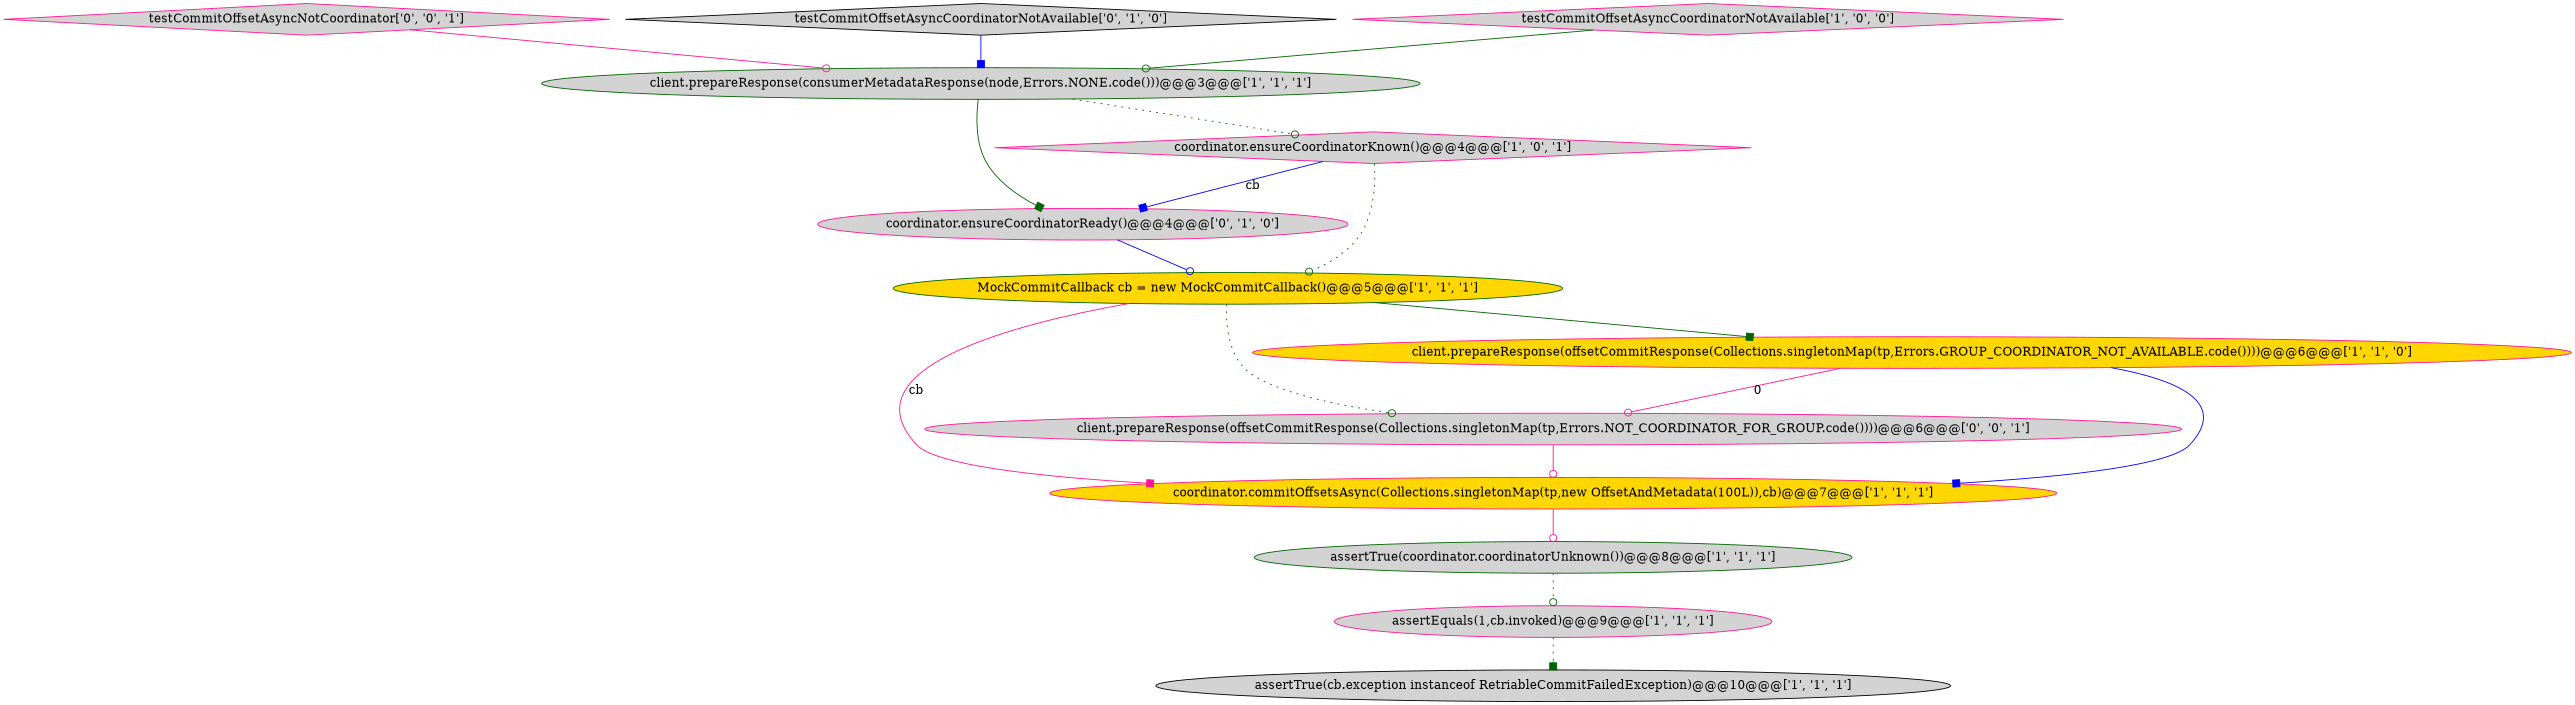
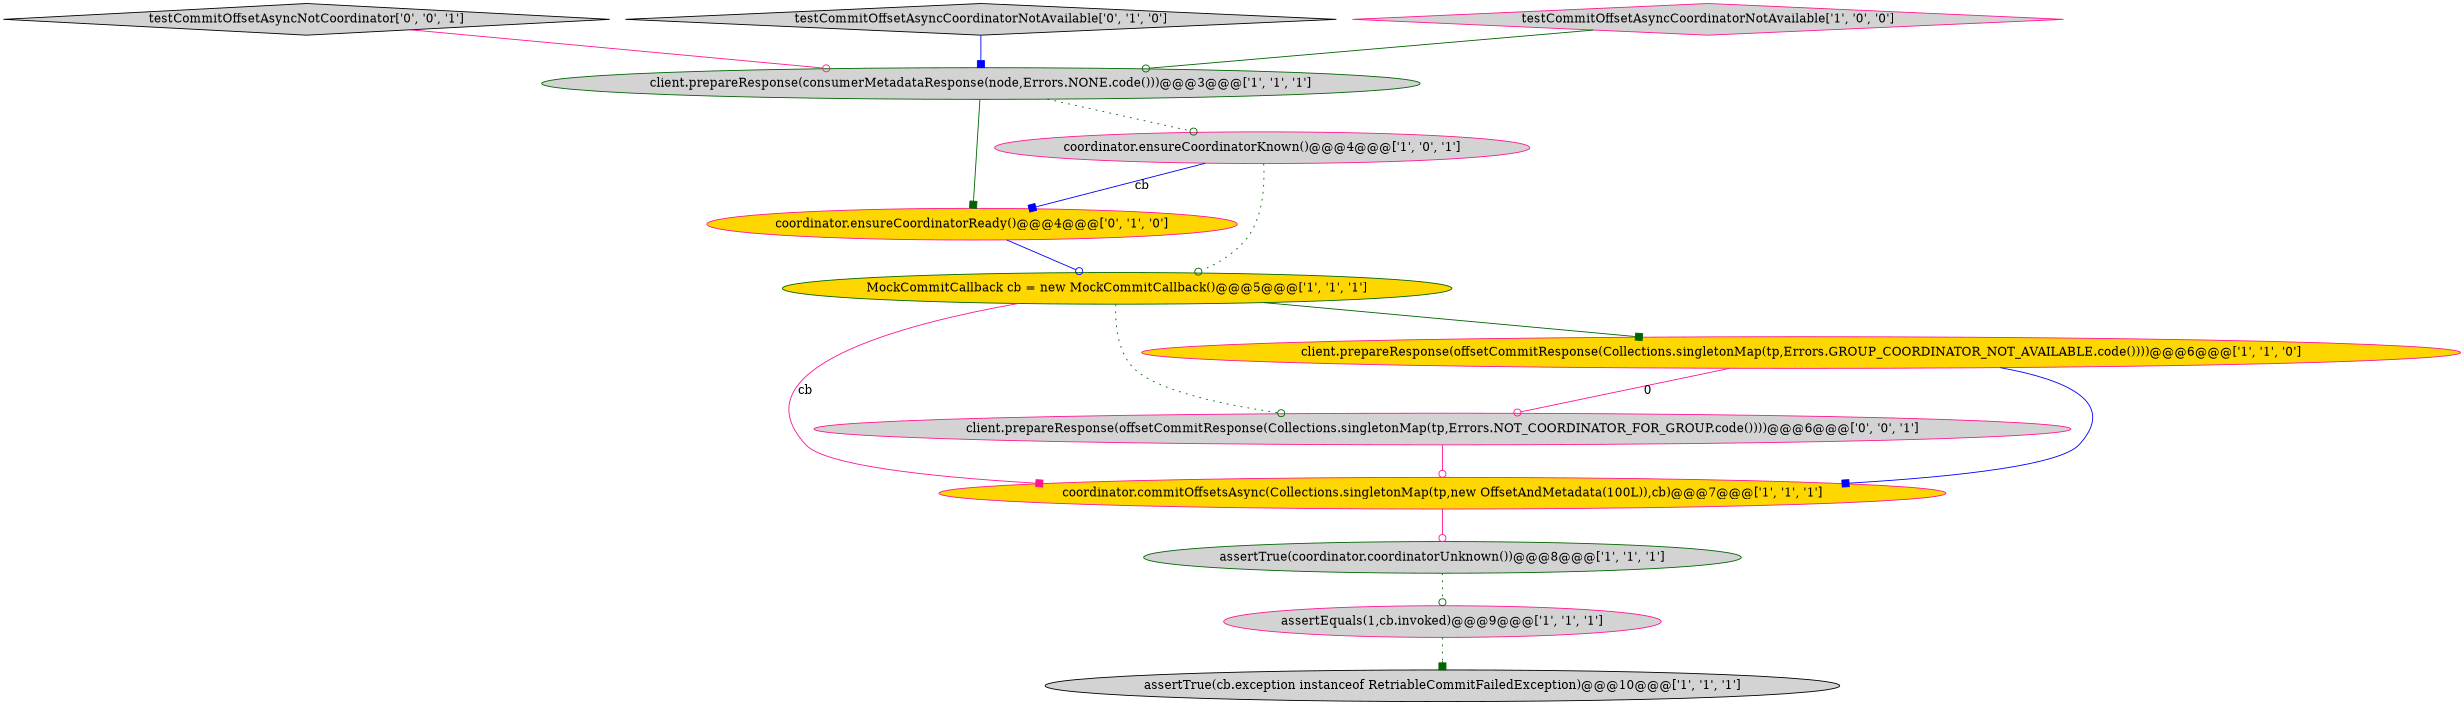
(307, 19) -> (307, 19)
(1373, 148) -> (1262, 148)
(1083, 224) -> (972, 224)
